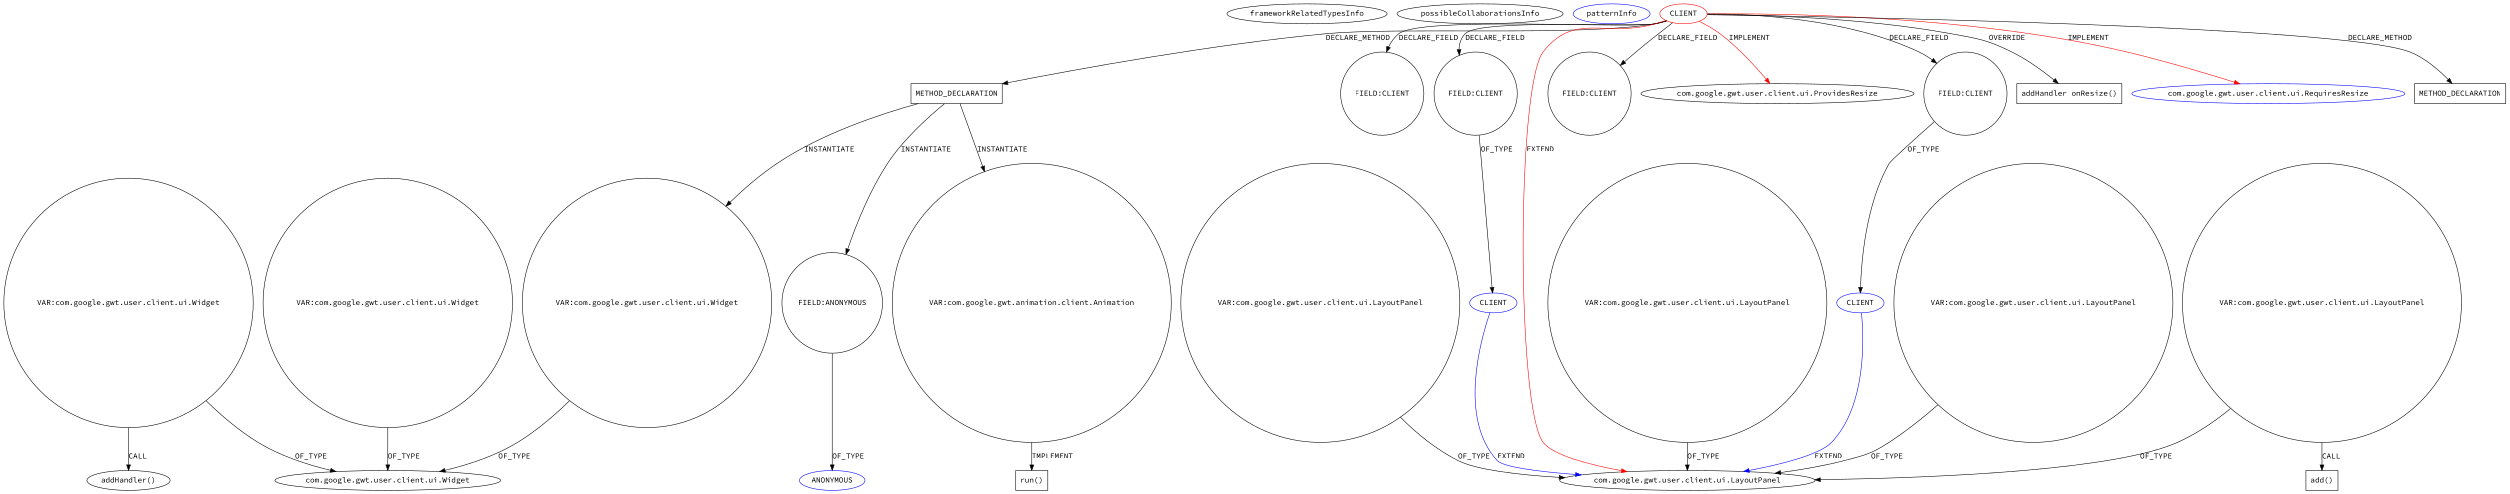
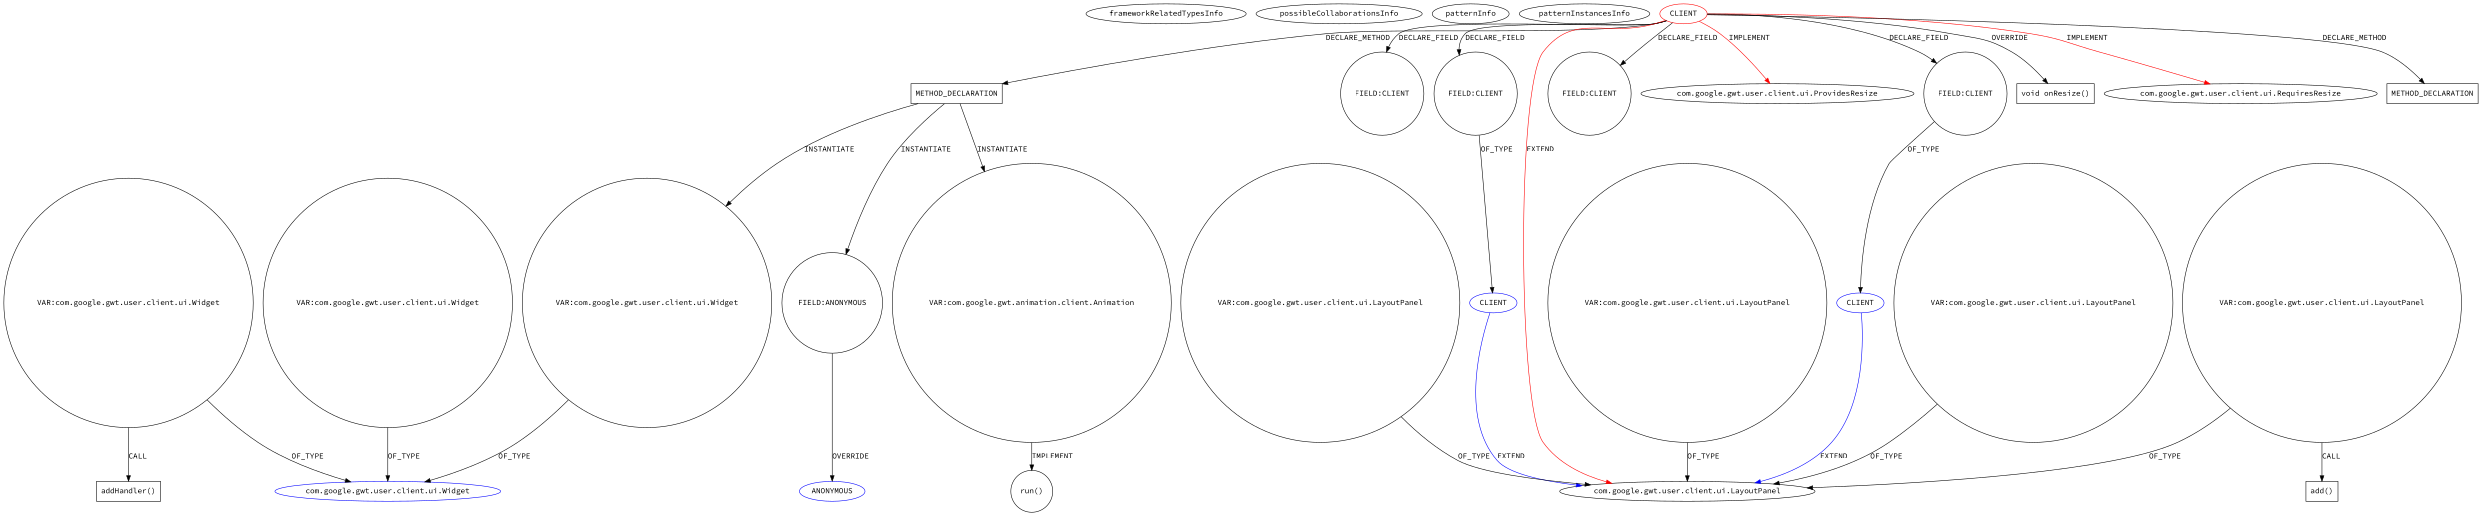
none -> (1585, 14)
(1612, 14) -> (1471, 14)
(2069, 94) -> (2056, 94)
(2268, 94) -> (2241, 94)
(848, 456) -> (851, 456)
(129, 480) -> (129, 491)
(388, 480) -> (388, 491)
(1032, 480) -> (1032, 491)
